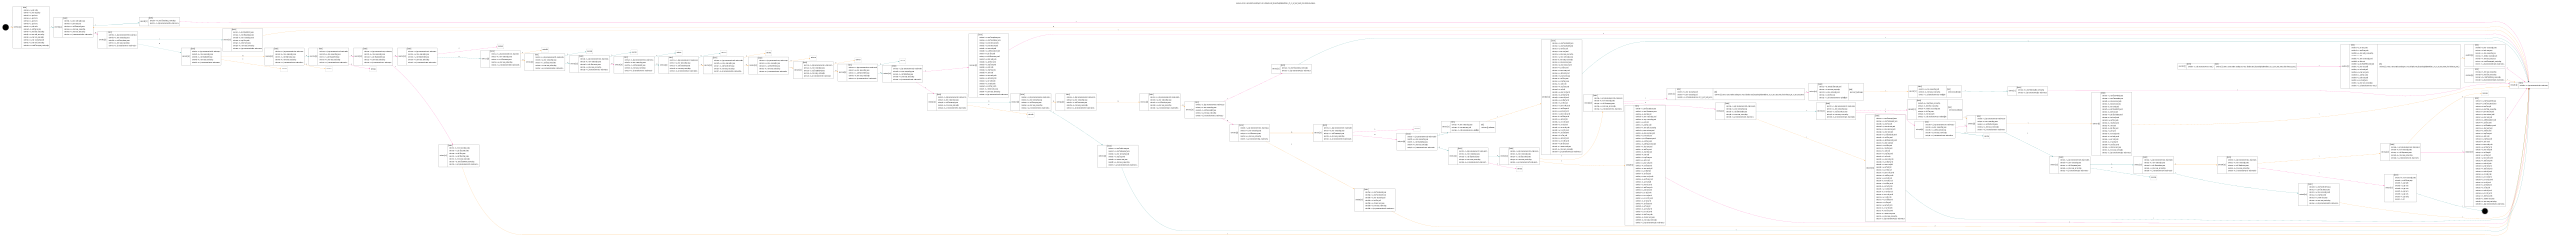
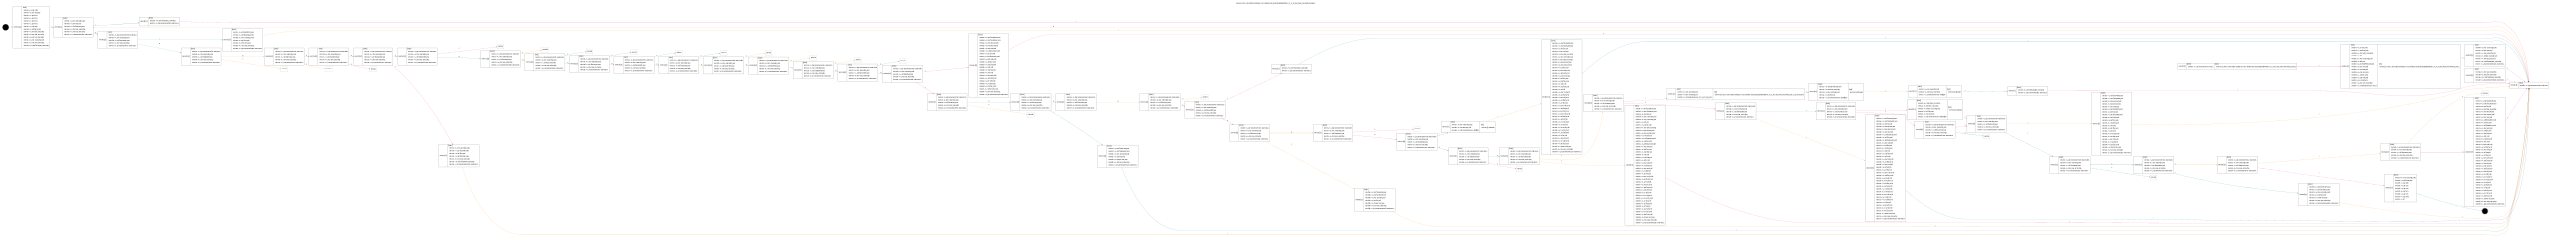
none -> (1205, 97)
